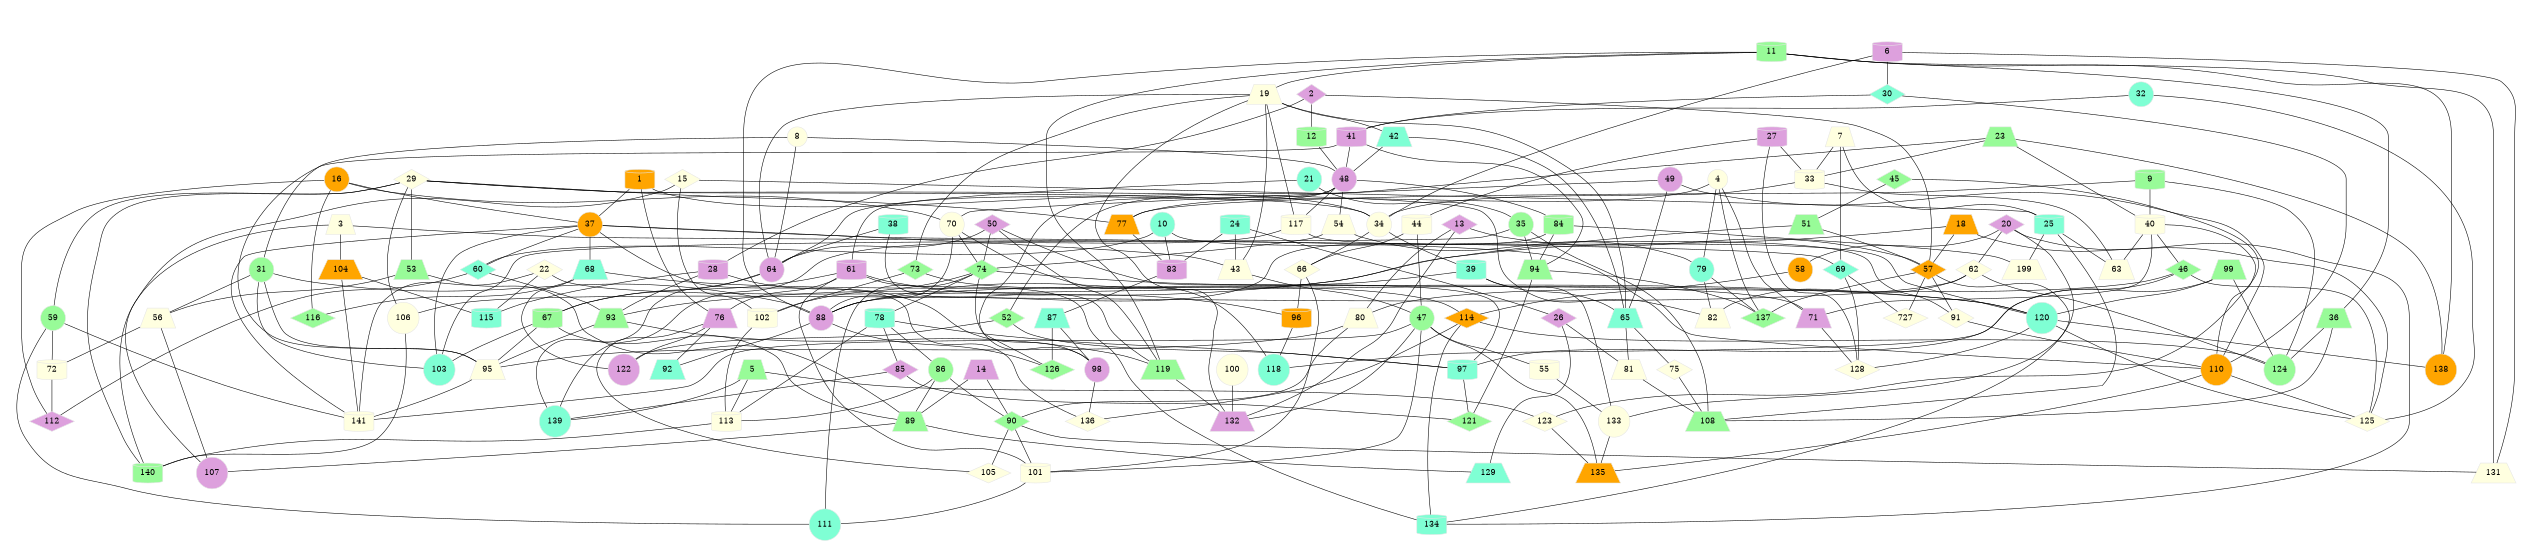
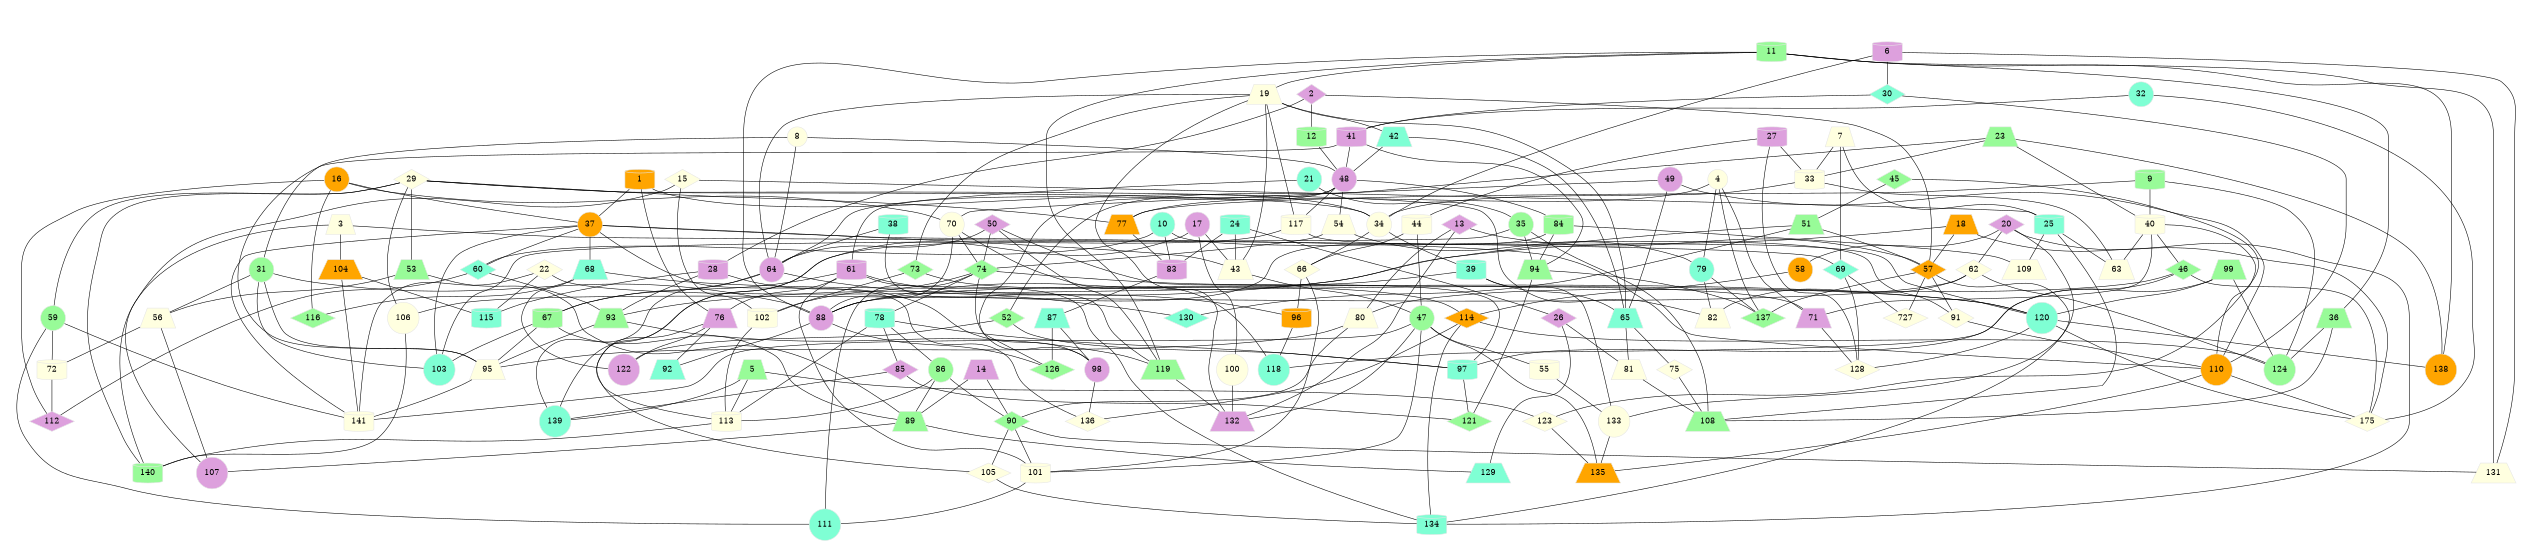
none -> (1197, 225)
(2024, 270) -> (2024, 270)
none -> (1186, 318)
(2367, 421) -> (2367, 421)
none -> (1205, 513)
